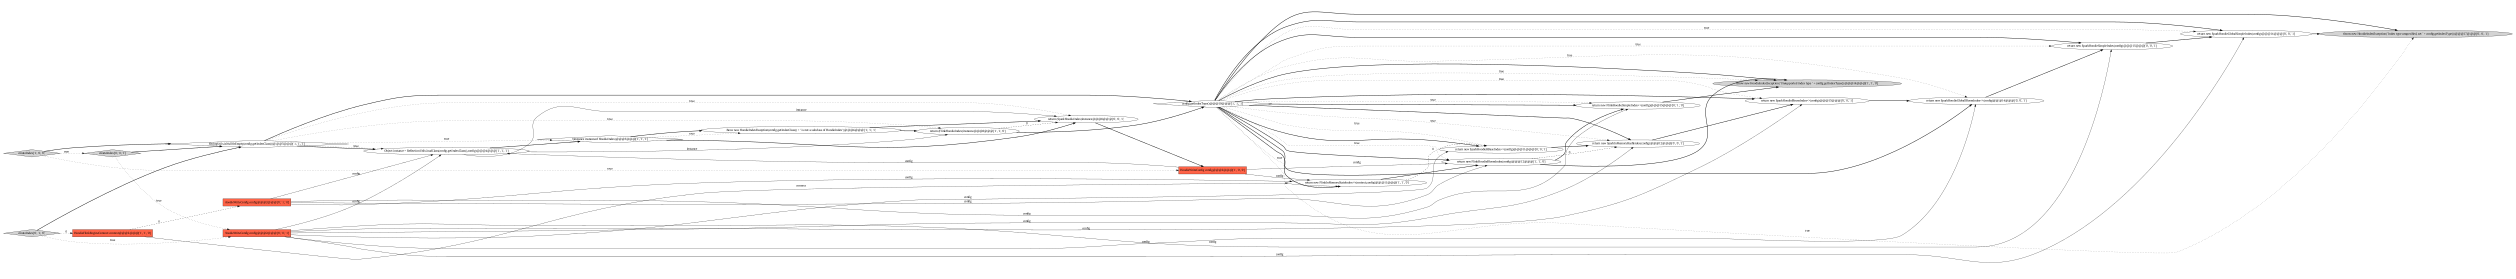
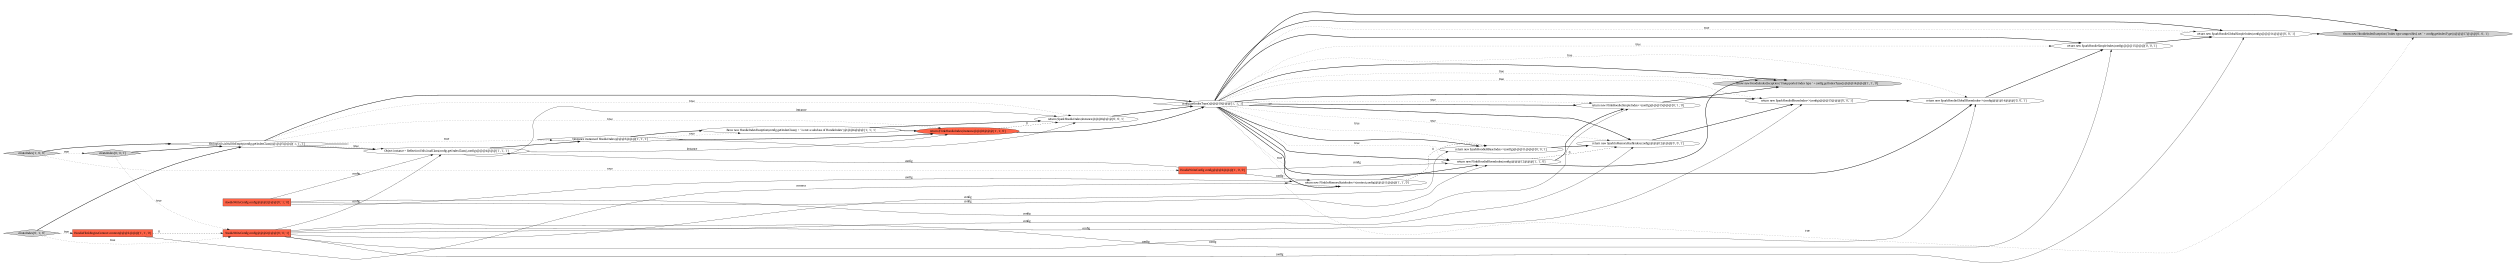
(968, 131) -> (968, 131)
none -> (805, 138)
(1148, 144) -> (1151, 111)
(871, 147) -> (871, 147)
(181, 219) -> (187, 233)
(66, 232) -> (66, 232)
